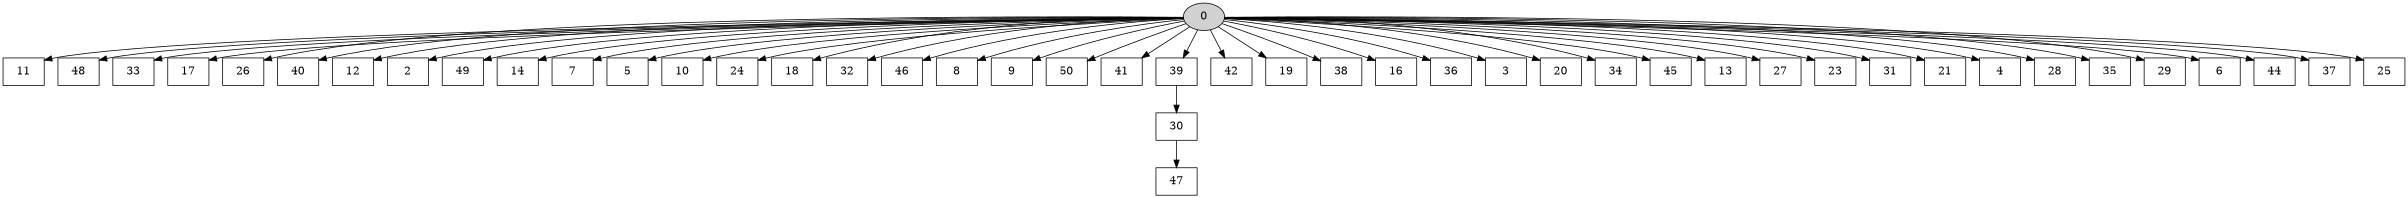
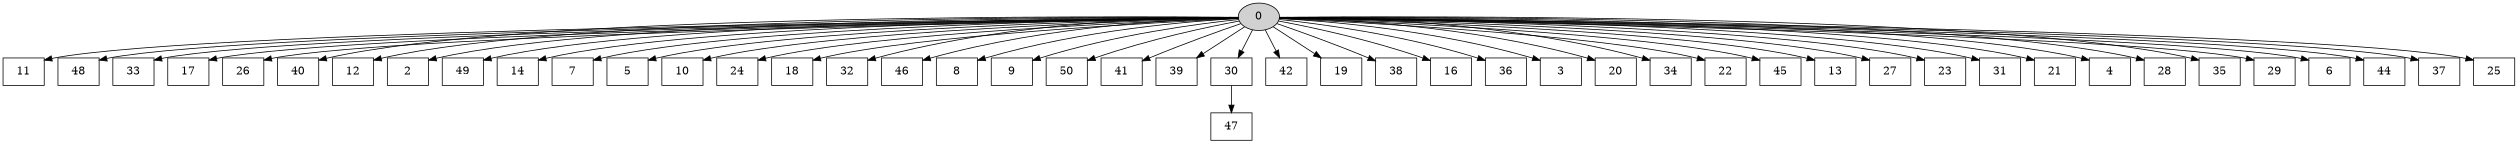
none -> (1726, 72)
(1177, 95) -> (1247, 40)
